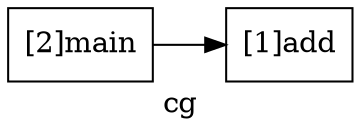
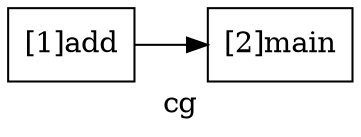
(179, 45) -> (161, 45)
